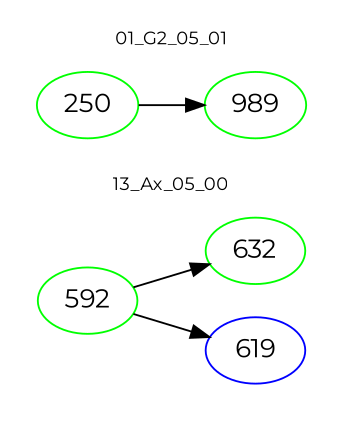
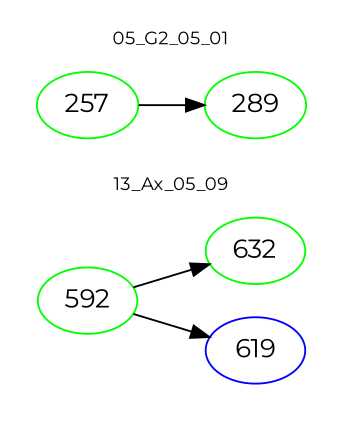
(172, 40) -> (172, 40)
(88, 105) -> (88, 105)
(255, 105) -> (255, 105)
(172, 185) -> (172, 185)
